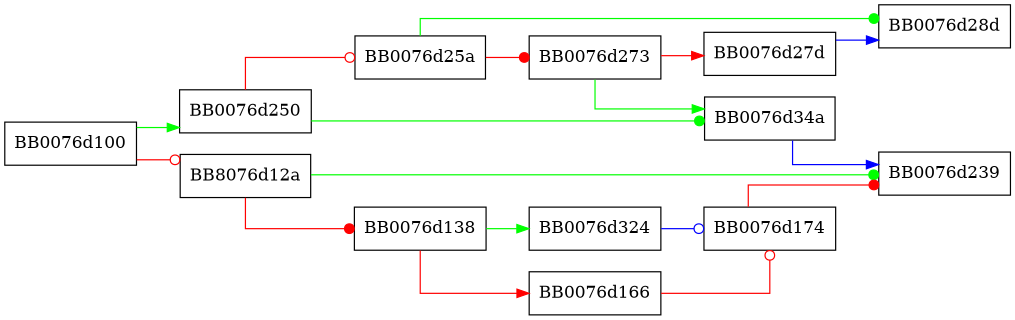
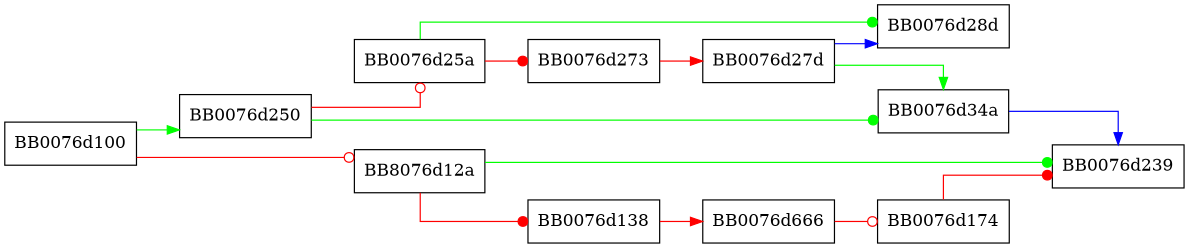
(629, 109) -> (895, 65)
(595, 229) -> none
(595, 293) -> (769, 221)
